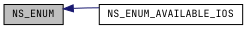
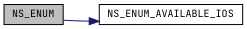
(86, 8) -> (76, 21)
